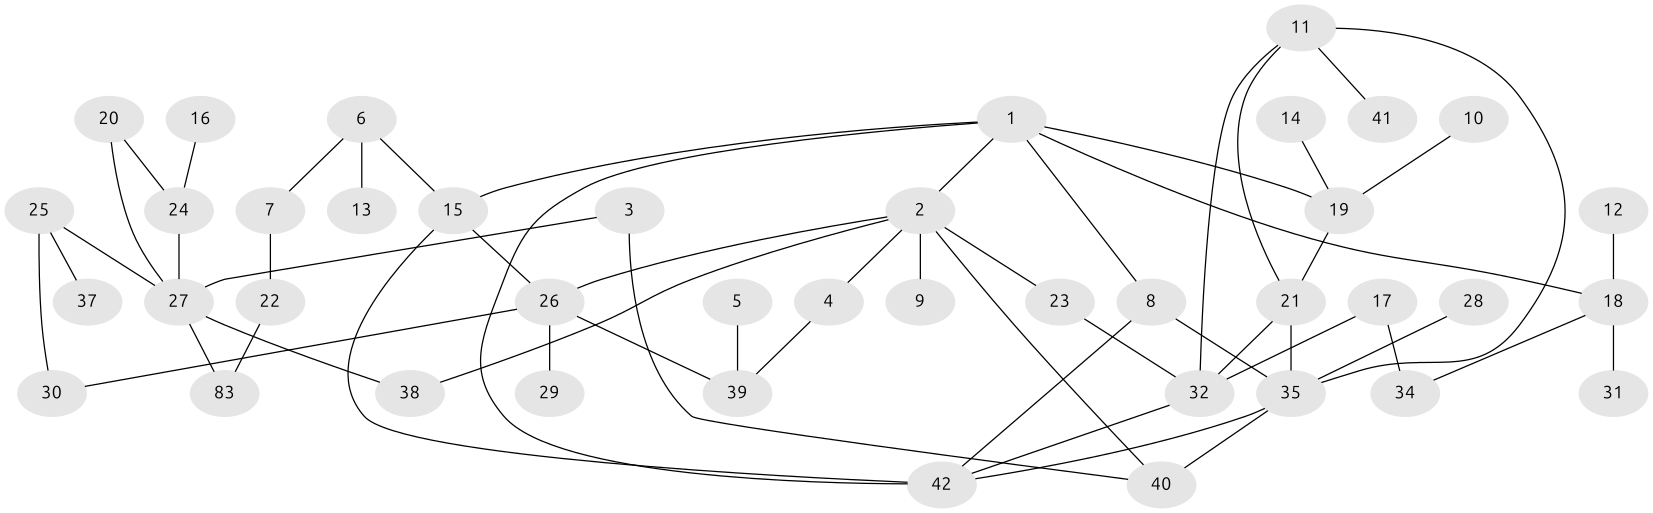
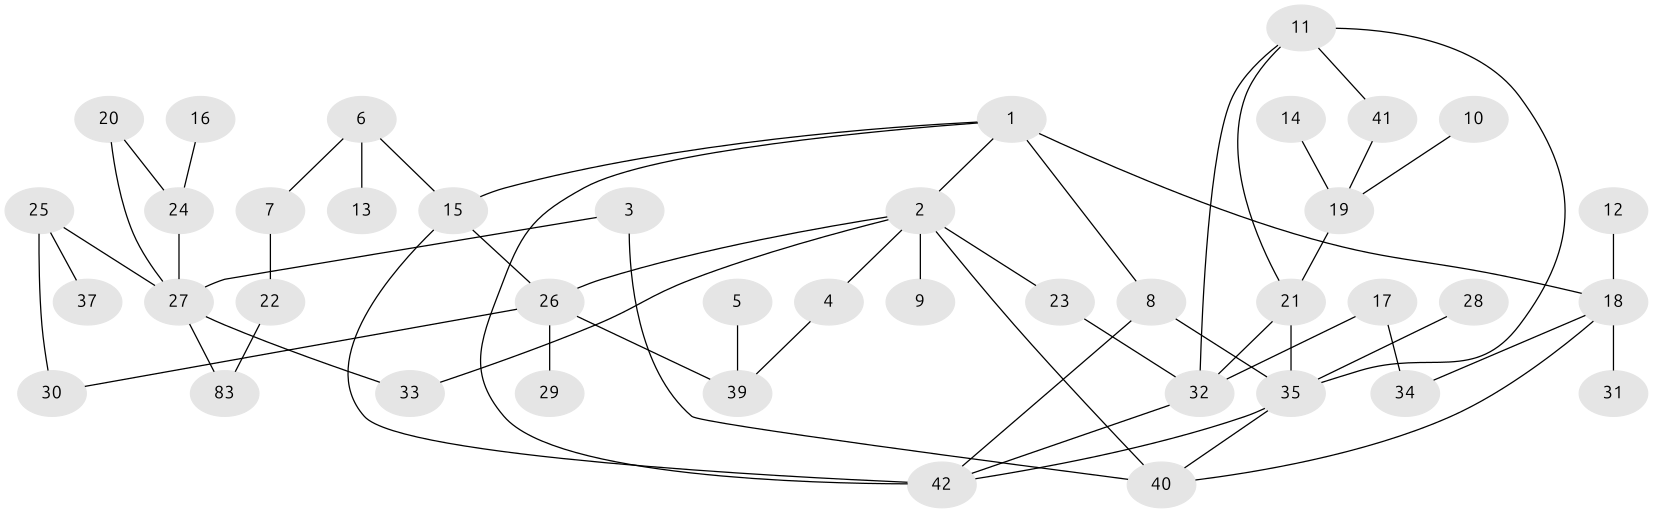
(1179, 157) -> (1361, 165)
(410, 394) -> (410, 394)
none -> (1408, 433)
